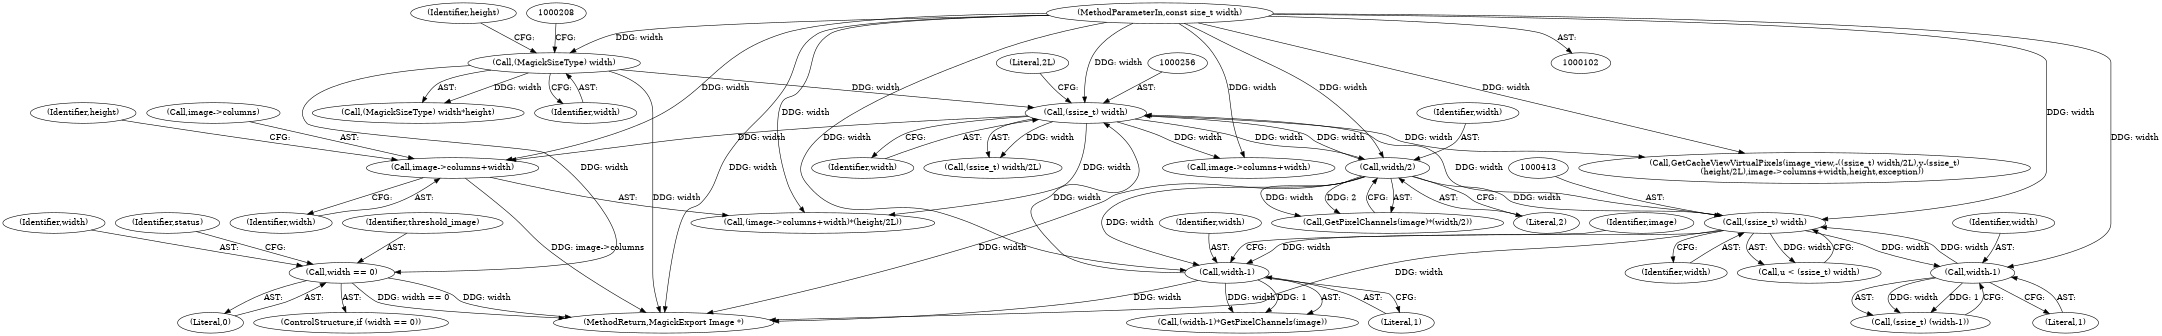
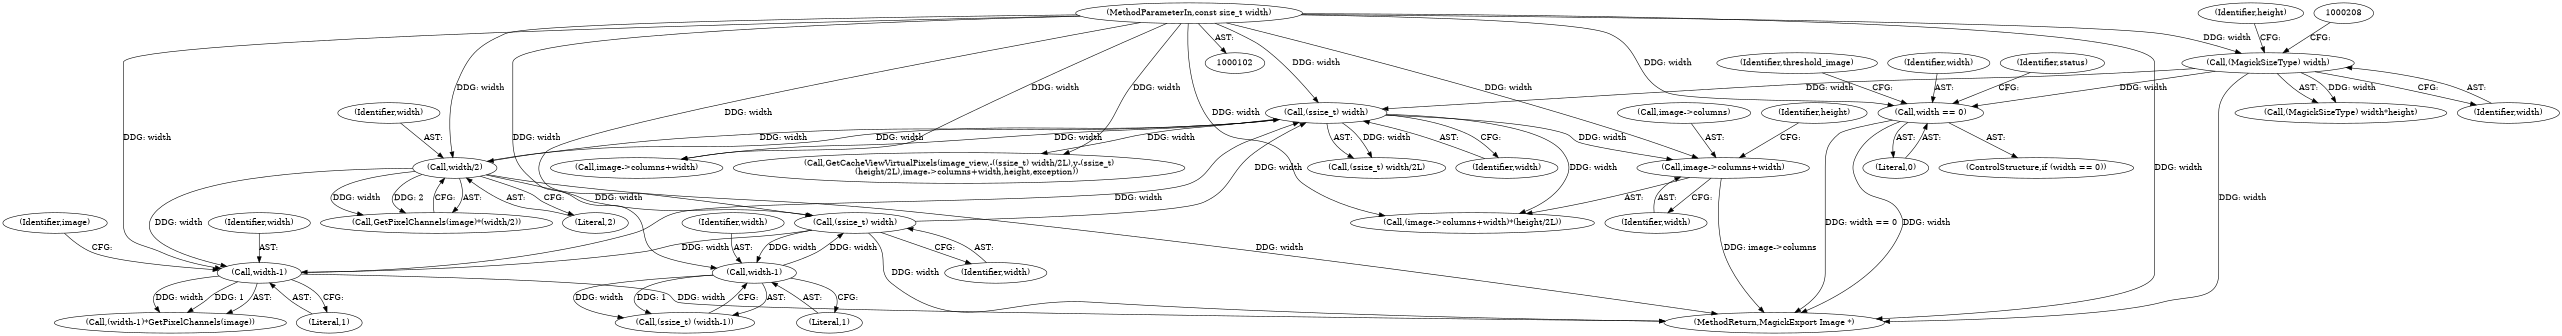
none -> (1608, 33)
(1032, 63) -> none
(1178, 63) -> none
(1538, 168) -> none
(398, 248) -> (1884, 88)
(1809, 273) -> none
